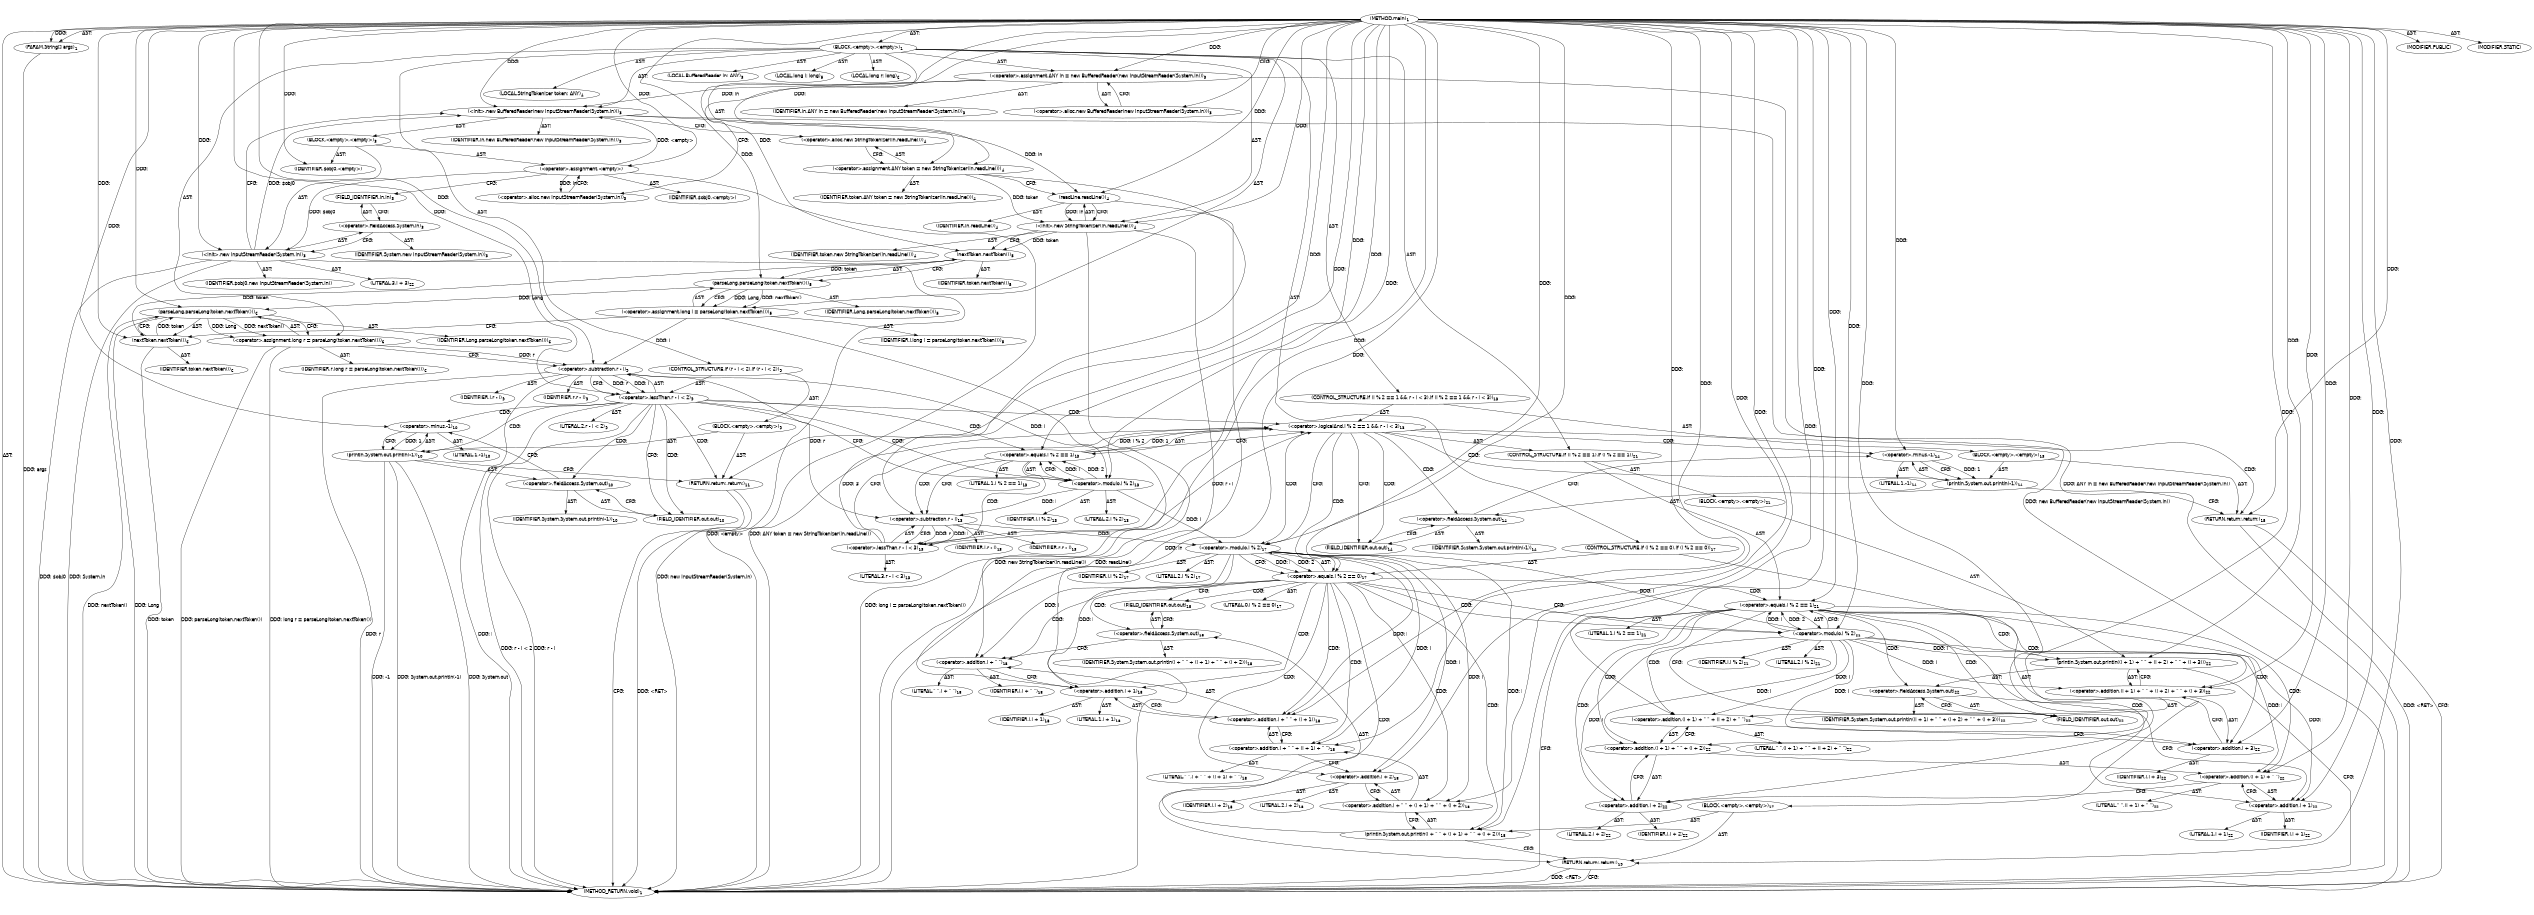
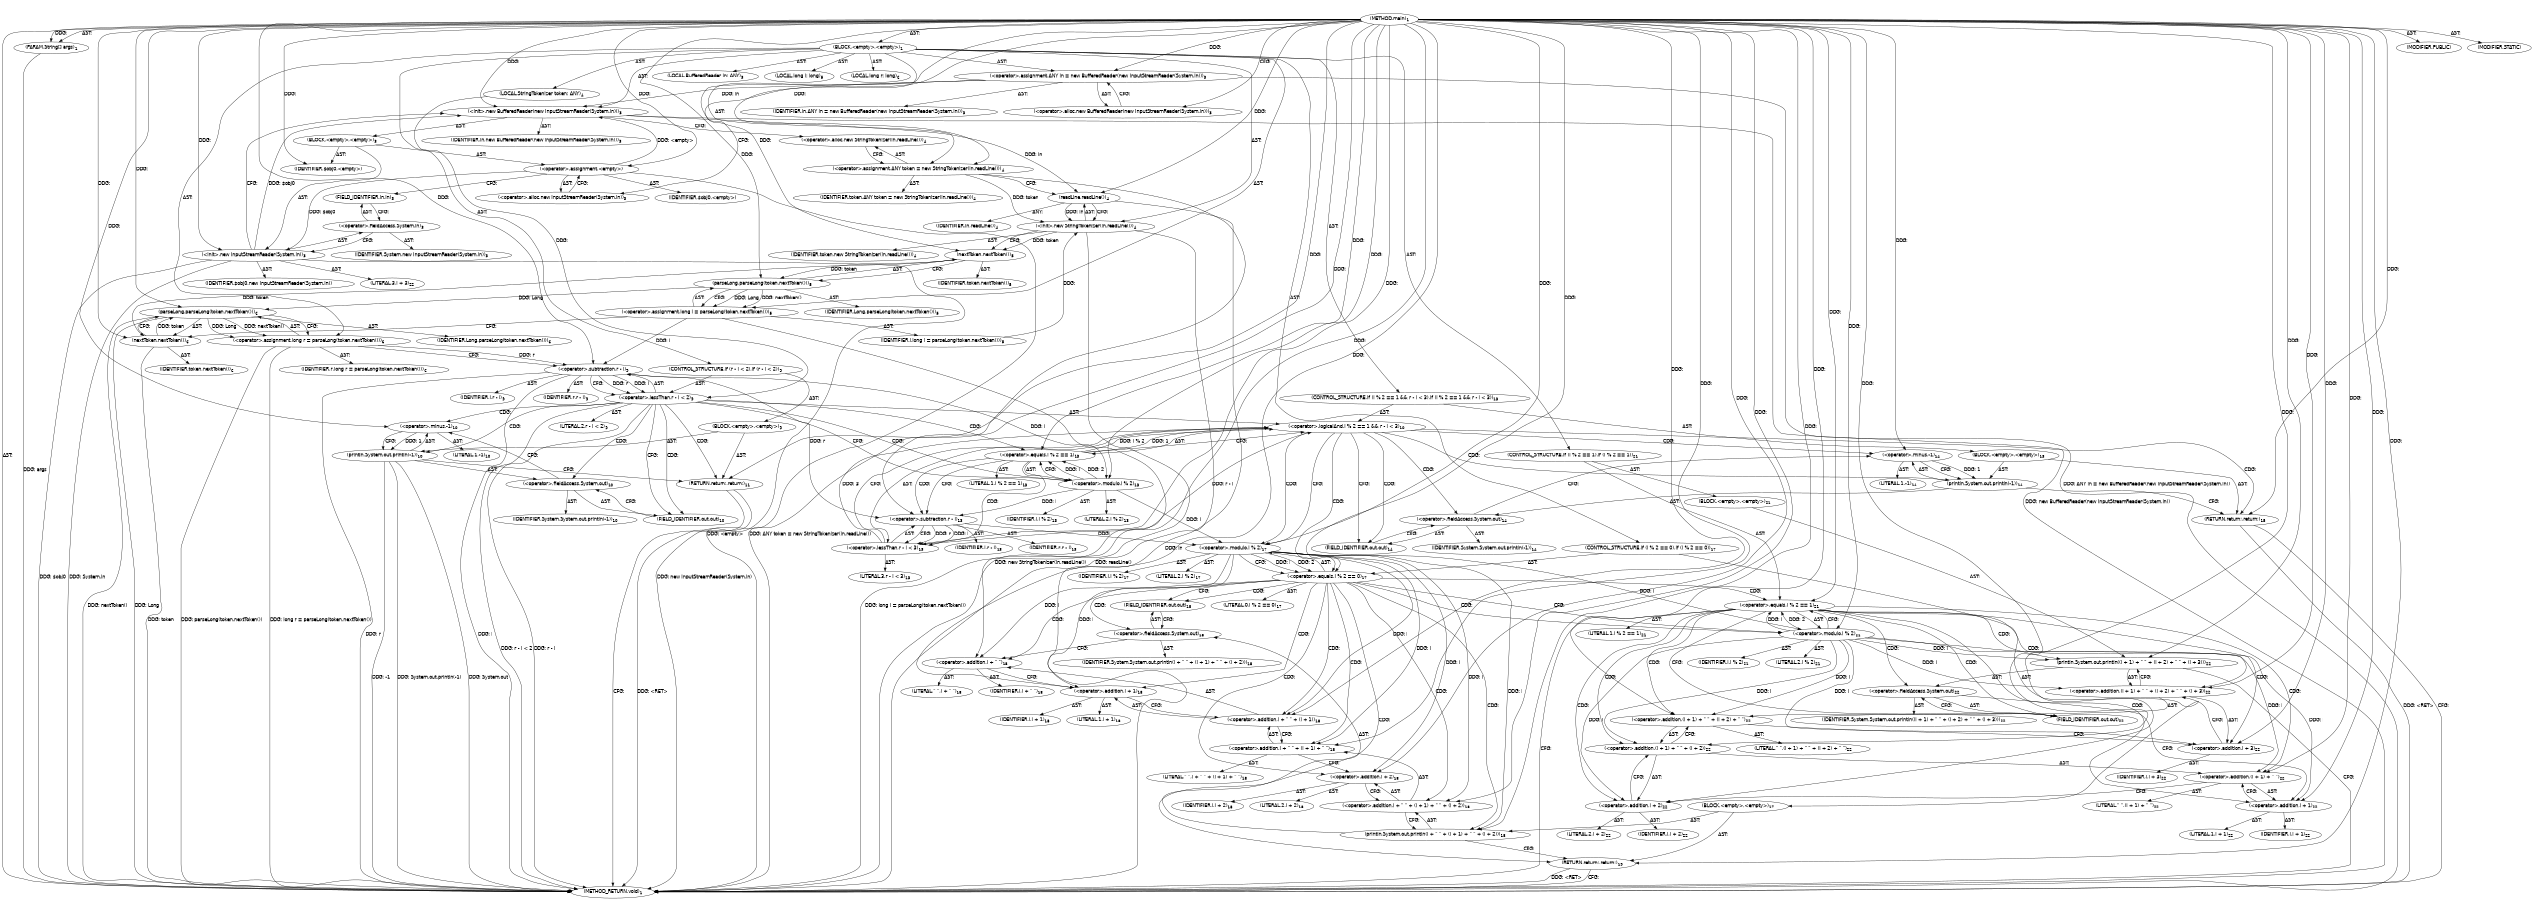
(234, 47) -> (579, 306)
(1288, 156) -> (1063, 306)
(568, 184) -> (568, 184)
(1038, 212) -> (1038, 212)
(1075, 413) -> (1075, 413)
(1402, 427) -> (1402, 427)
(1458, 441) -> (1064, 450)
